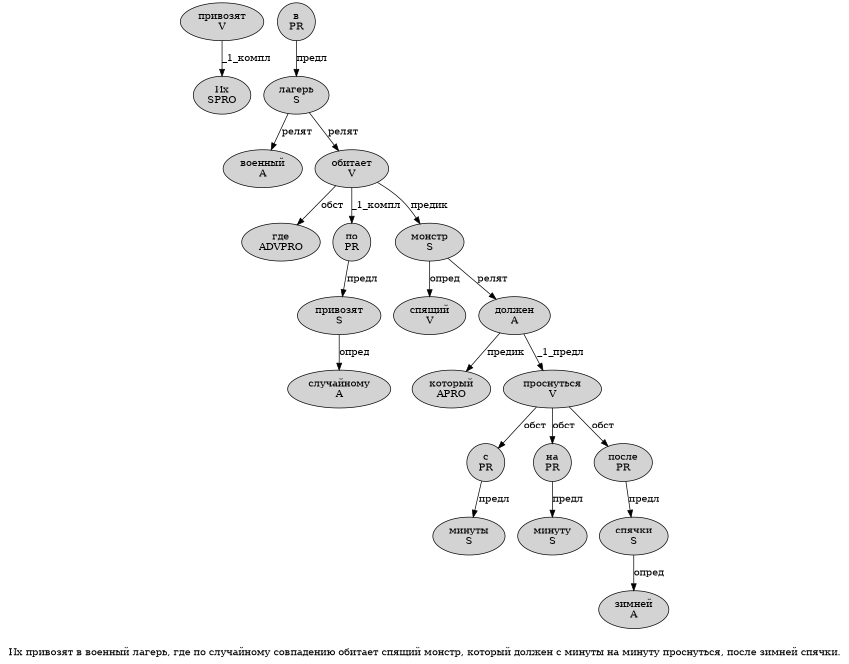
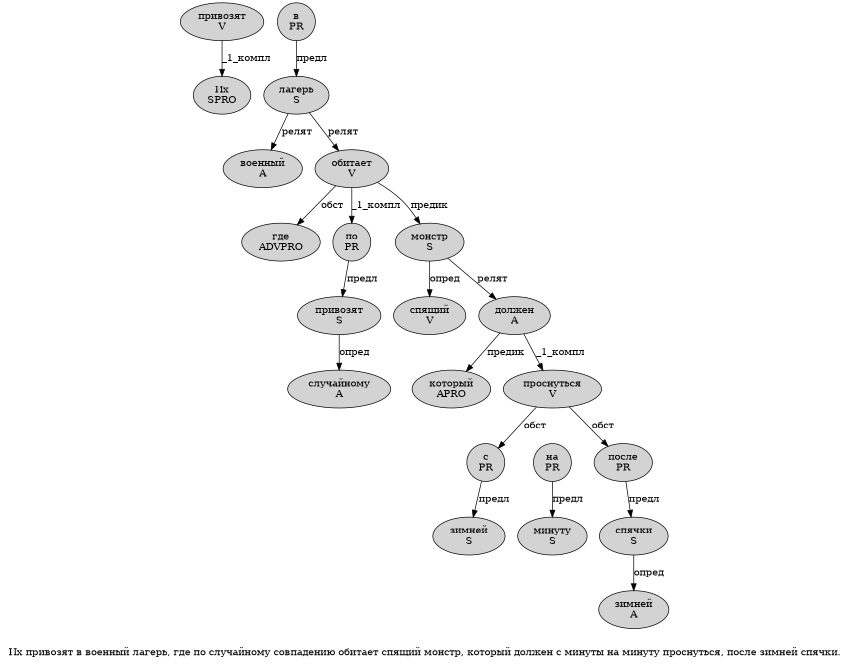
(561, 352) -> (561, 352)
(552, 422) -> none
(469, 536) -> (469, 536)
